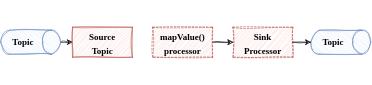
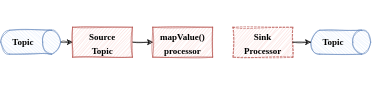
none -> (142, 42)
(183, 42) -> (183, 42)
(221, 42) -> none
